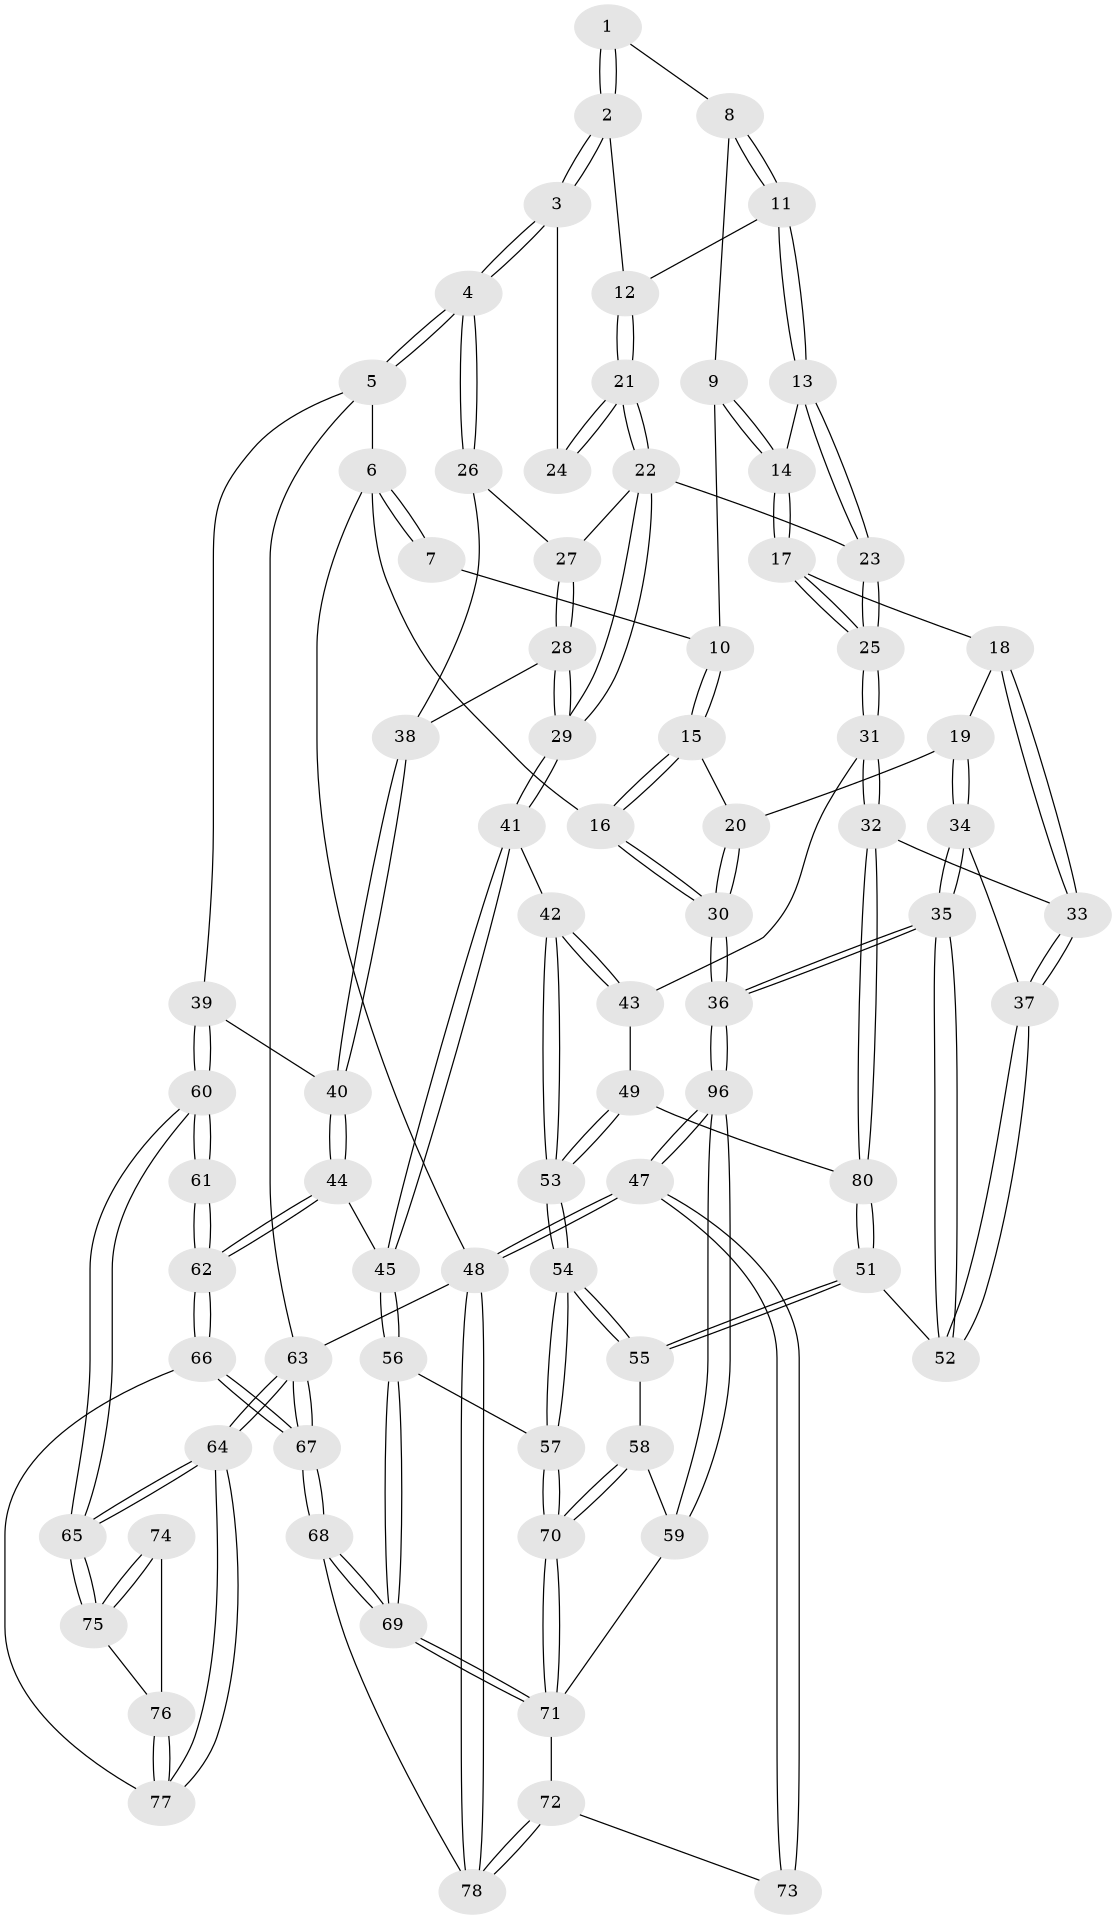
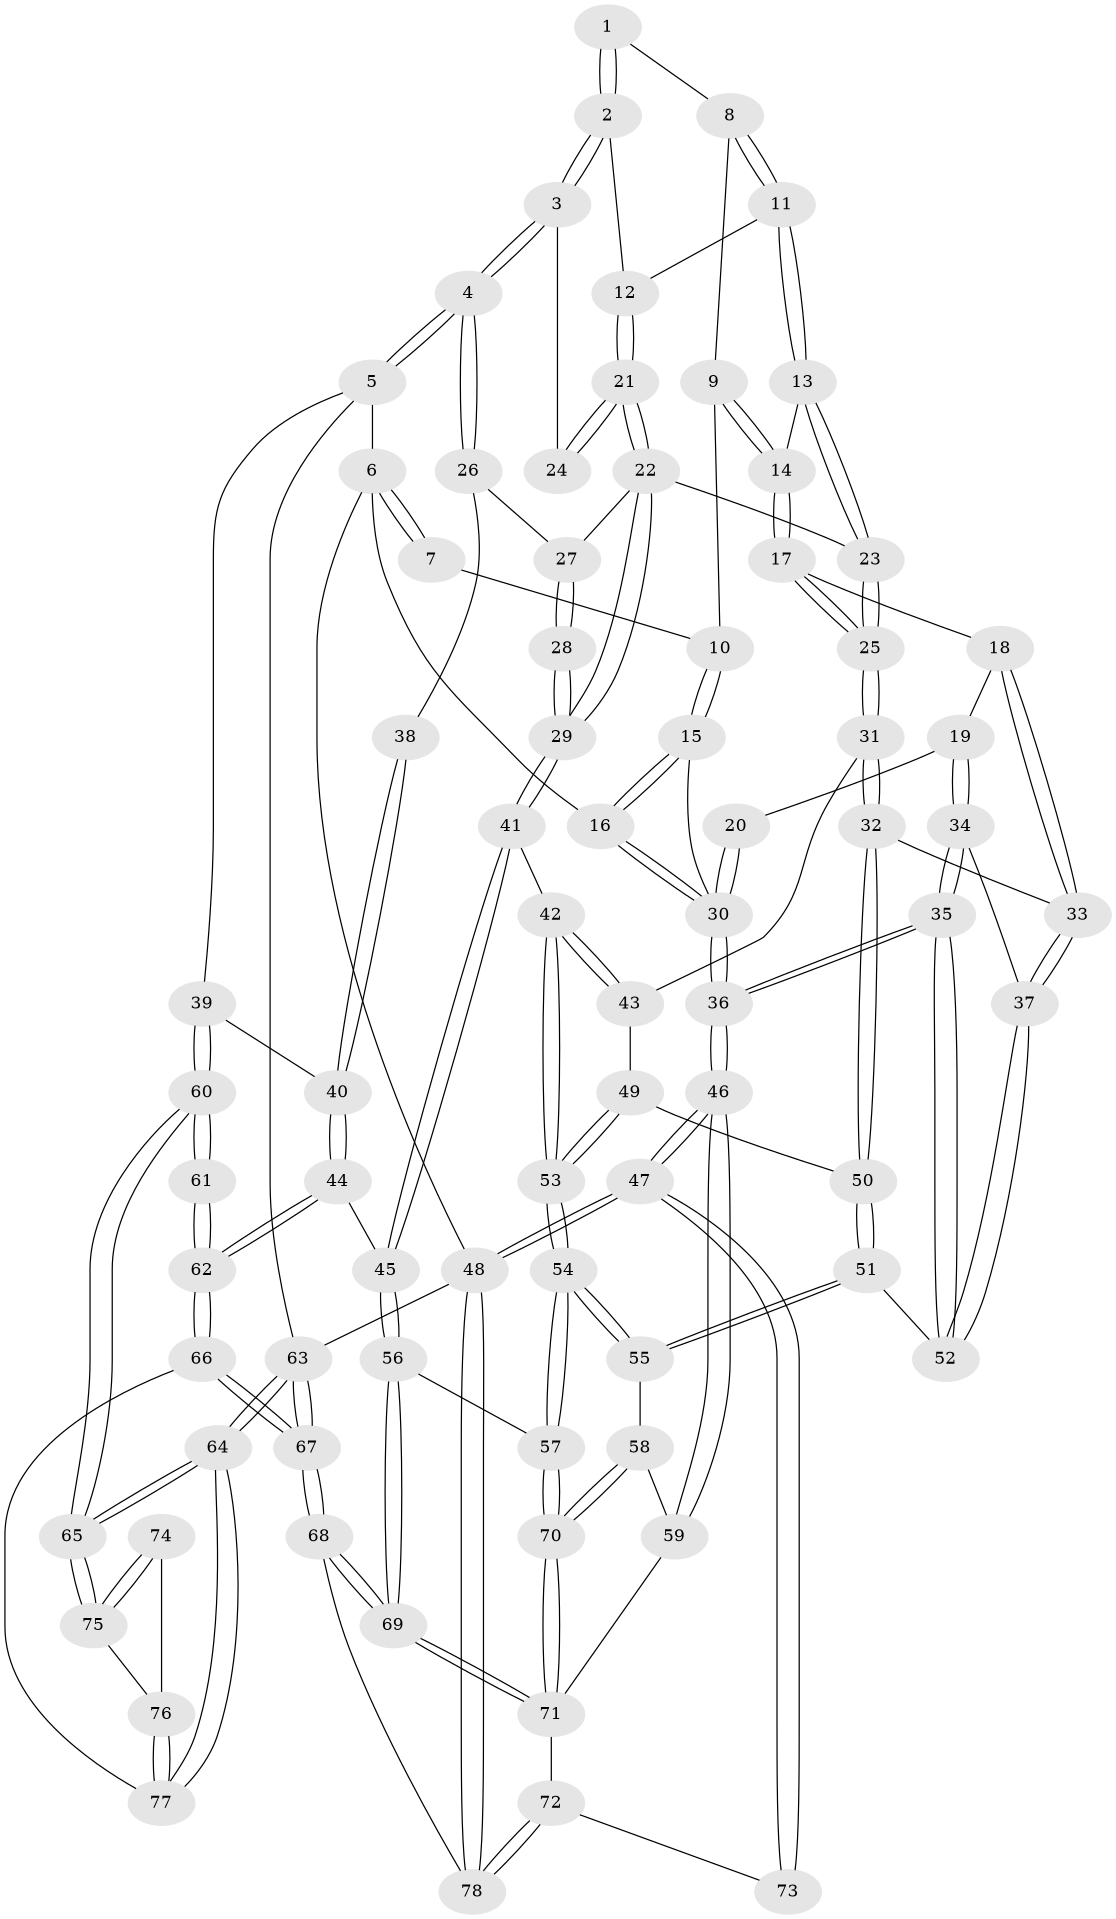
(484, 693) -> none
(714, 782) -> (689, 829)
(719, 1093) -> (719, 1093)
(863, 1182) -> (863, 1182)
